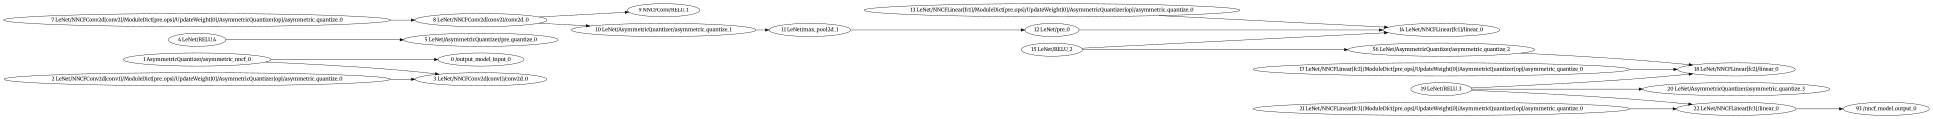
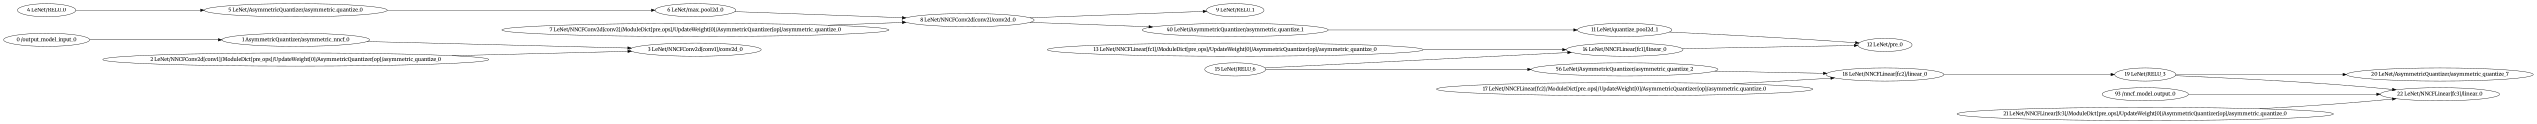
(664, 10) -> (1235, 10)
none -> (695, 10)
(664, 30) -> (1235, 30)
(810, 30) -> (1625, 30)
(1229, 30) -> (1768, 47)
(197, 40) -> (47, 10)
(481, 40) -> (296, 10)
(1052, 50) -> (1235, 69)
(353, 60) -> (154, 40)
(1580, 82) -> (2027, 75)
(1736, 89) -> (2440, 75)
(1818, 109) -> (2283, 94)
